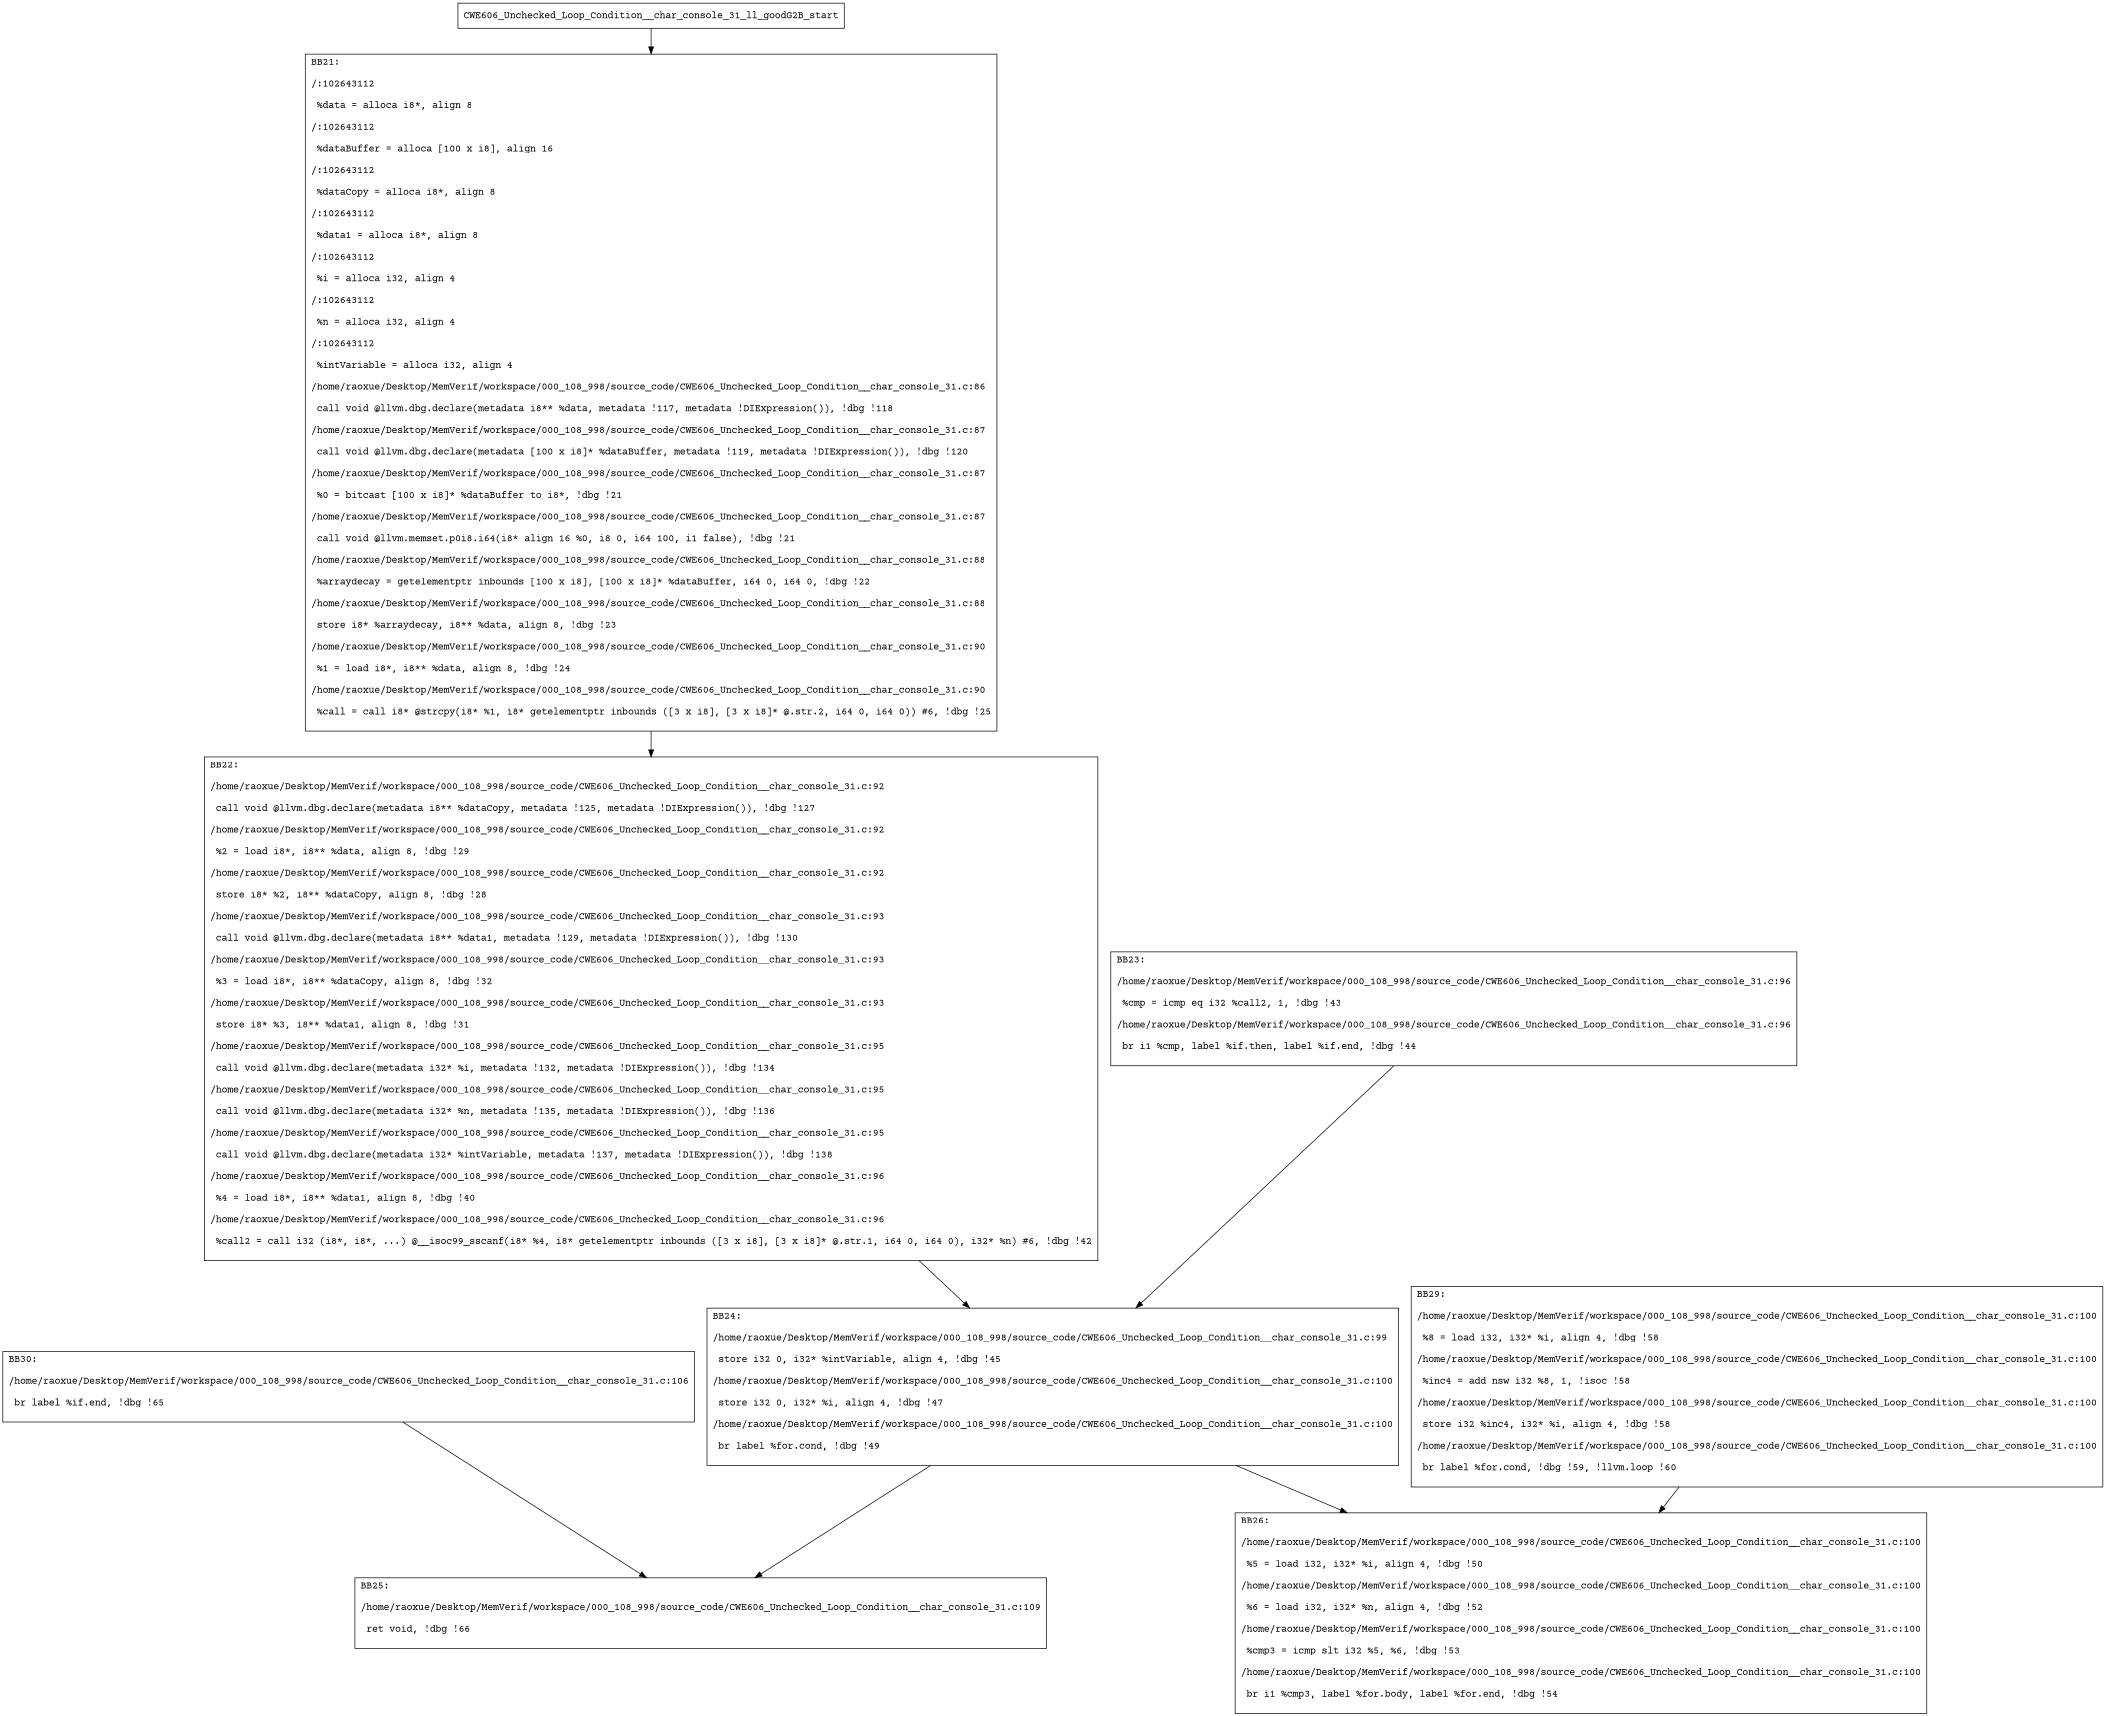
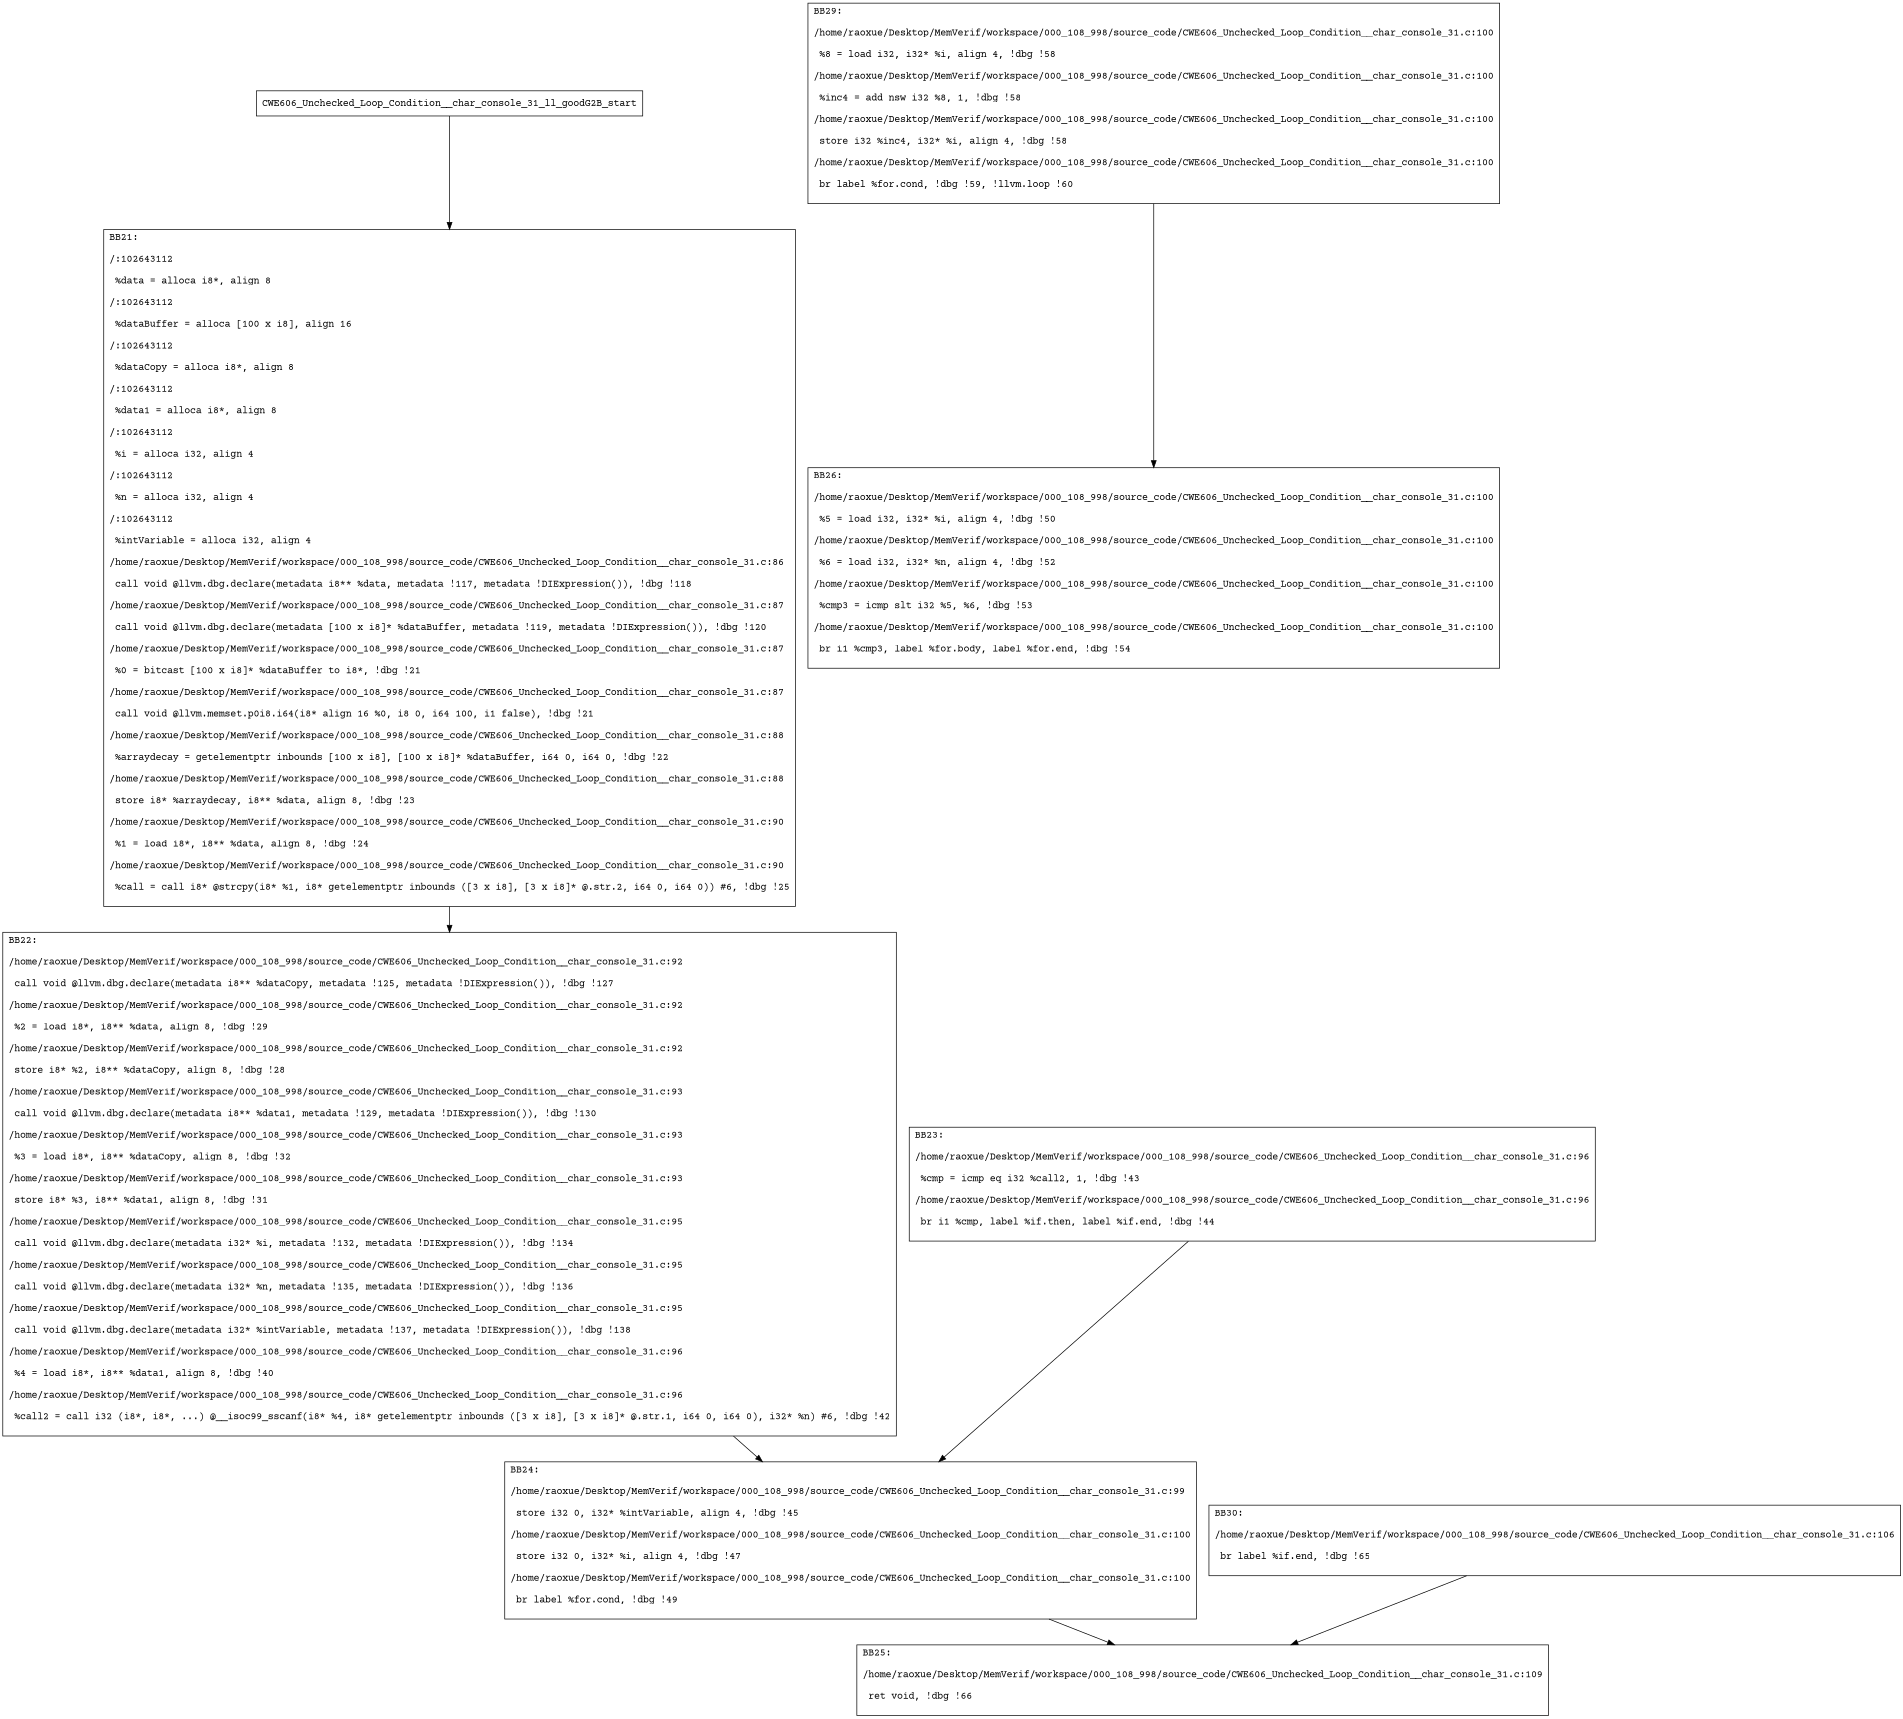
(1524, 1381) -> (918, 97)
(1288, 1488) -> none
